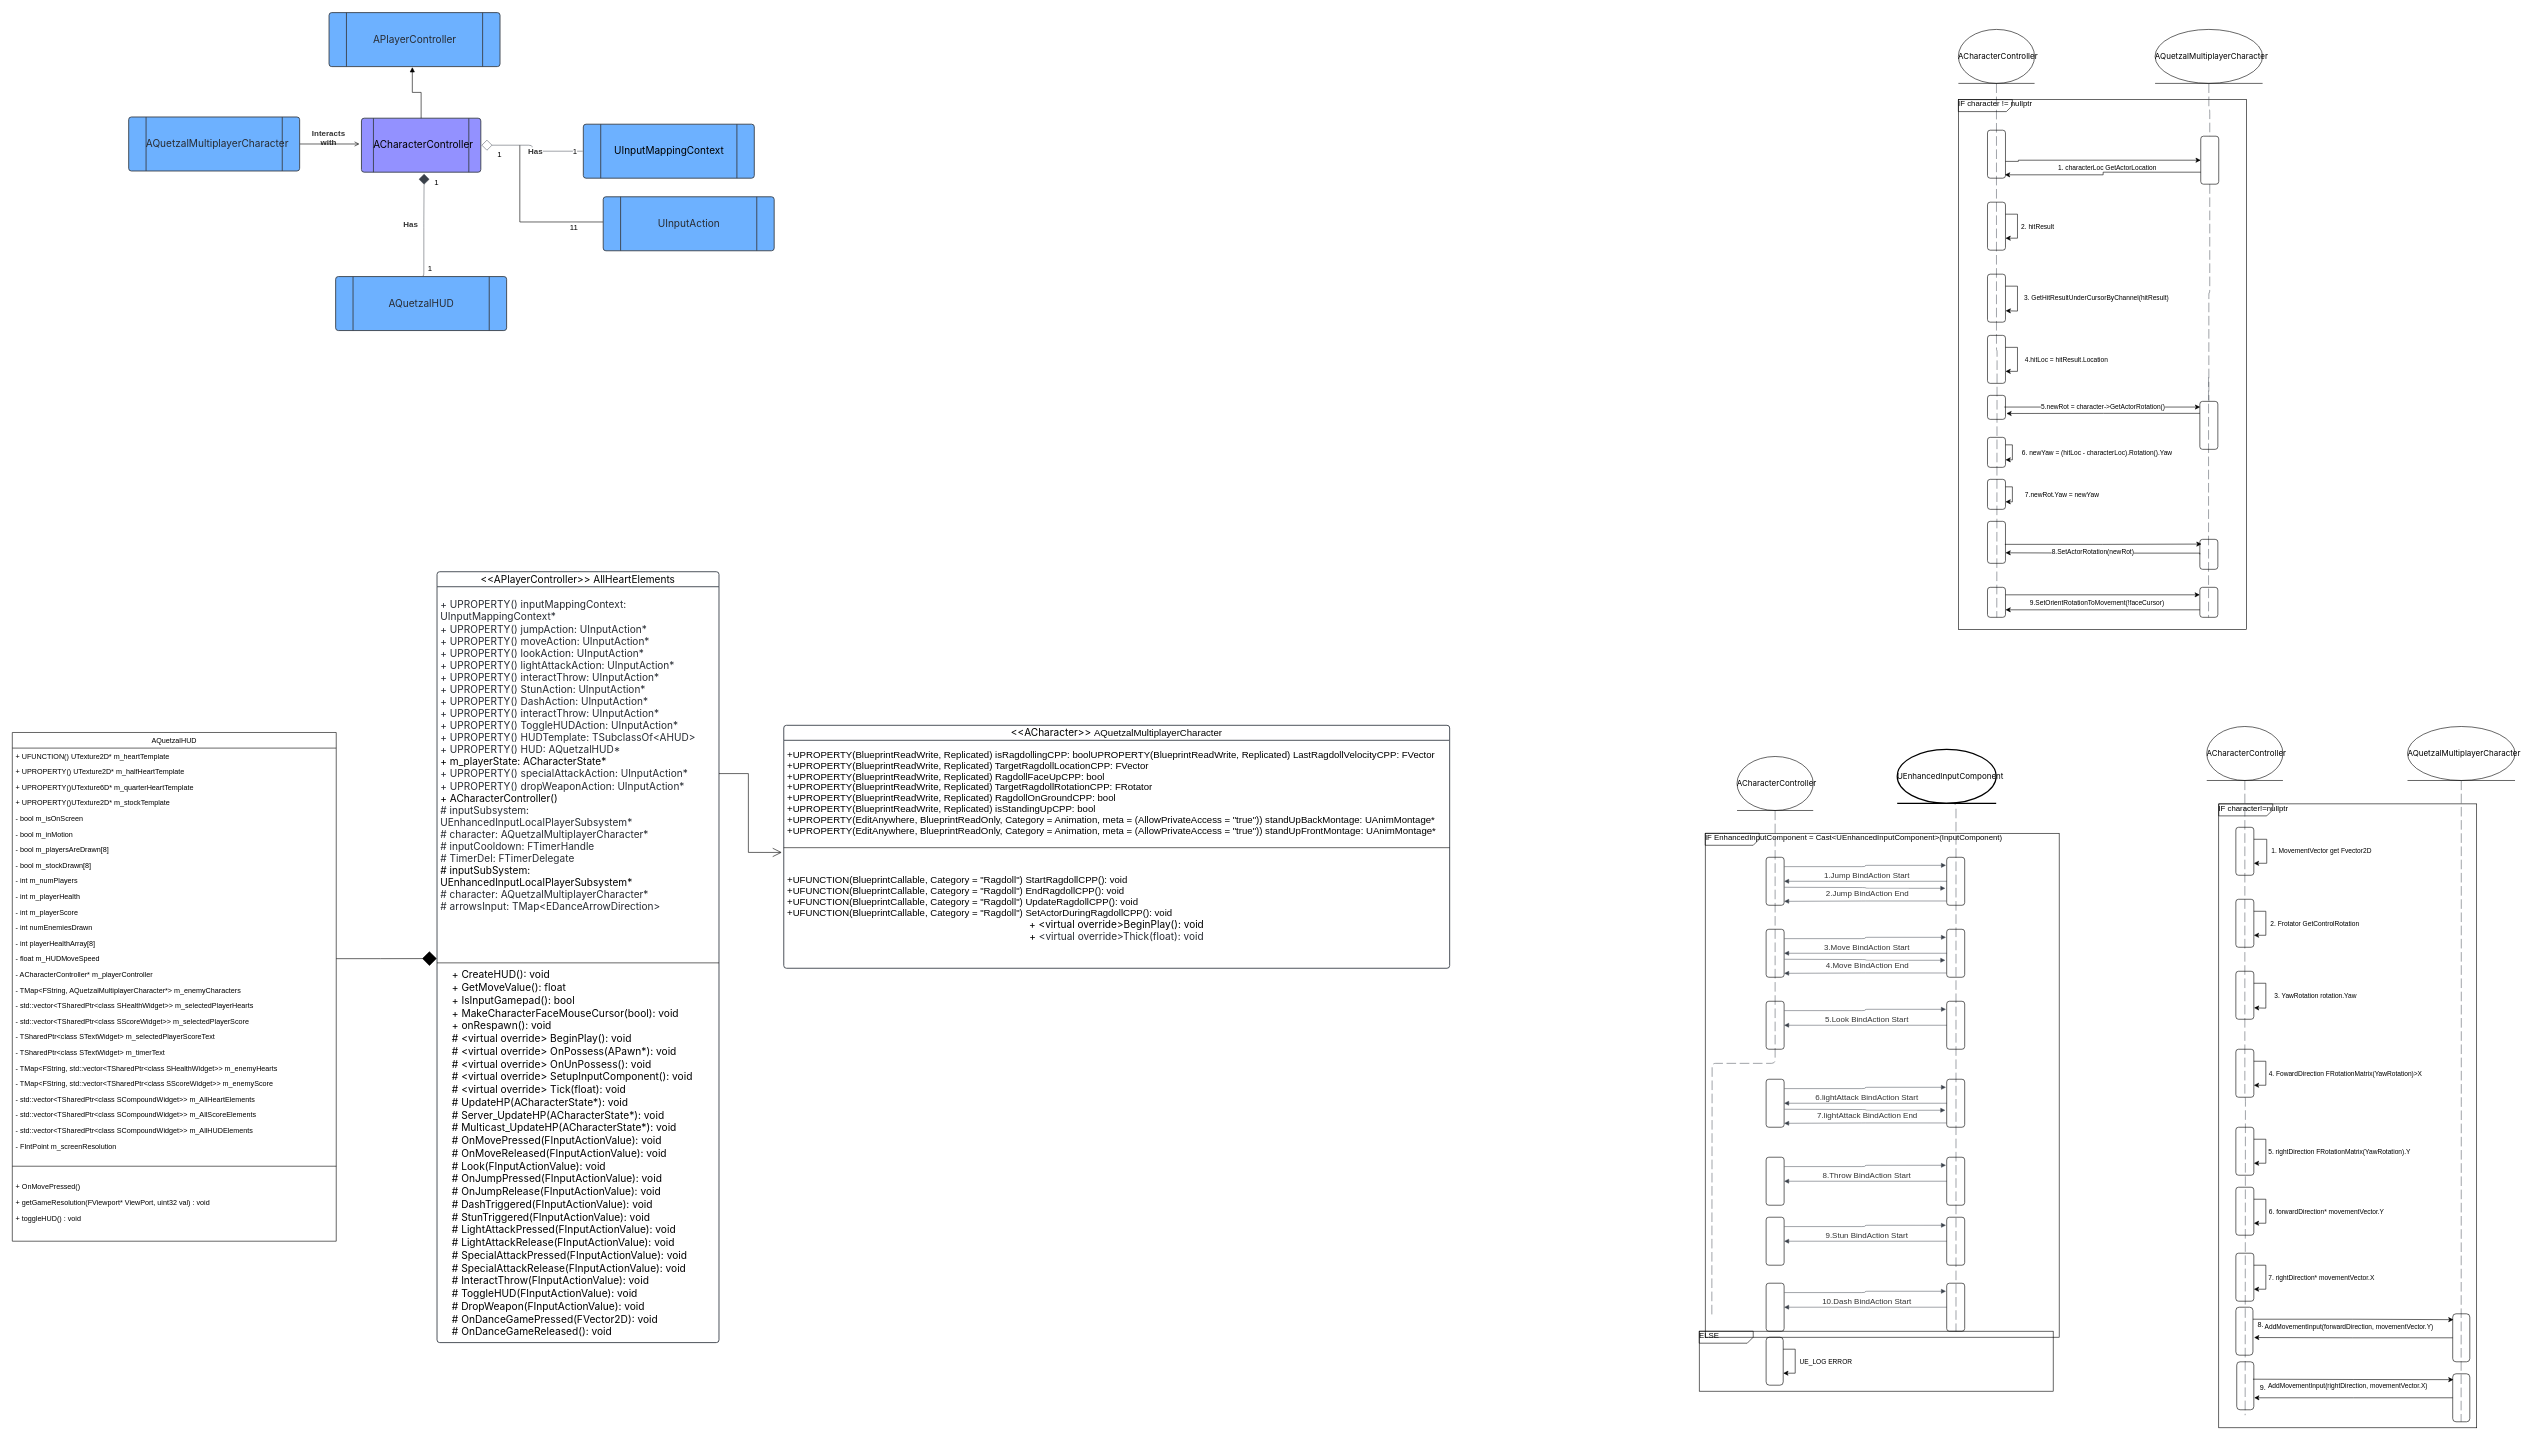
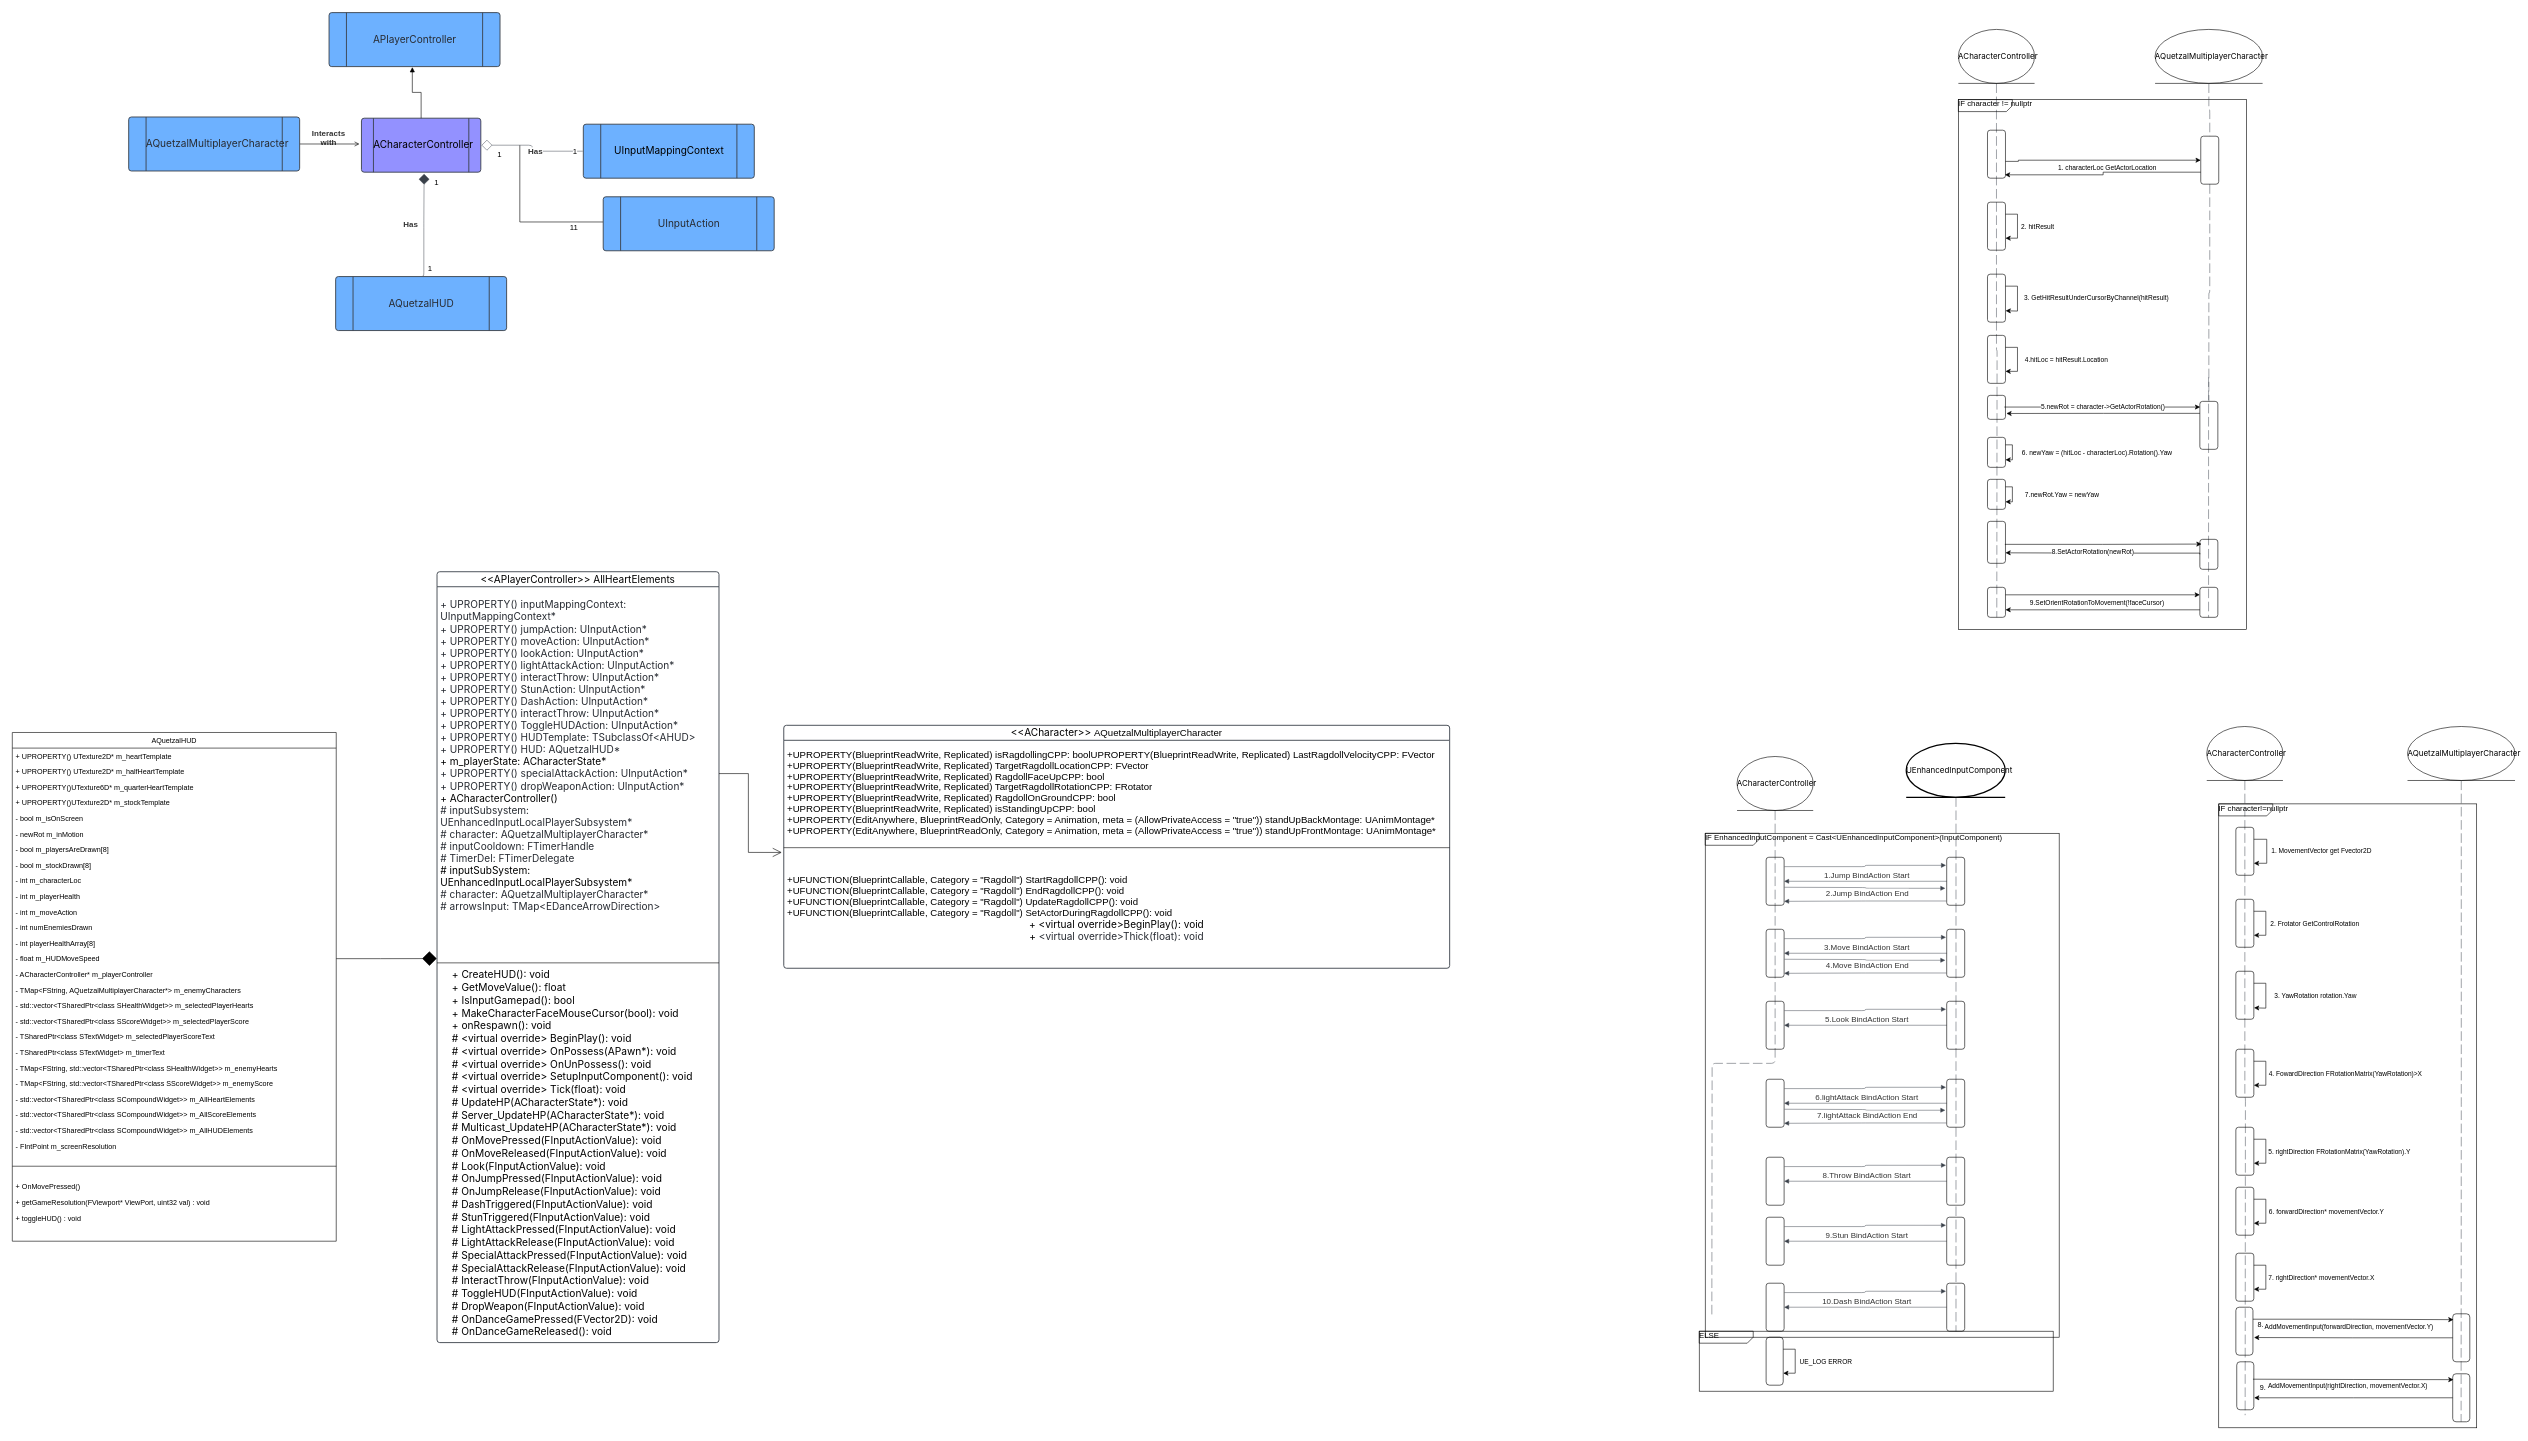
(95, 756) -> (95, 756)
(1947, 776) -> (1956, 770)
(45, 834) -> (50, 834)
(48, 881) -> (53, 881)
(50, 912) -> (48, 912)
